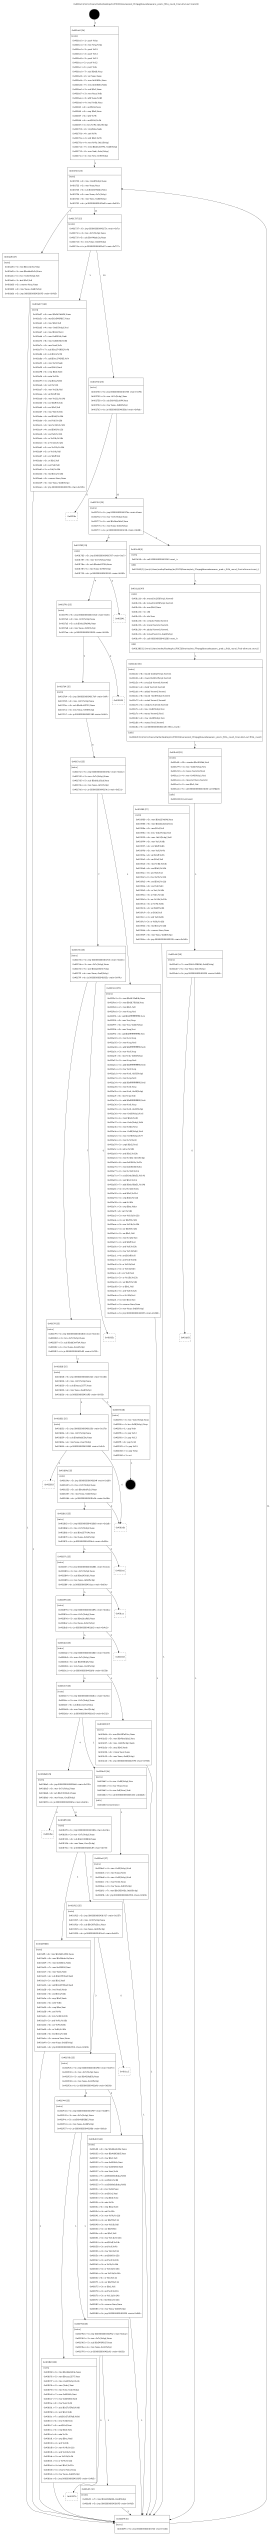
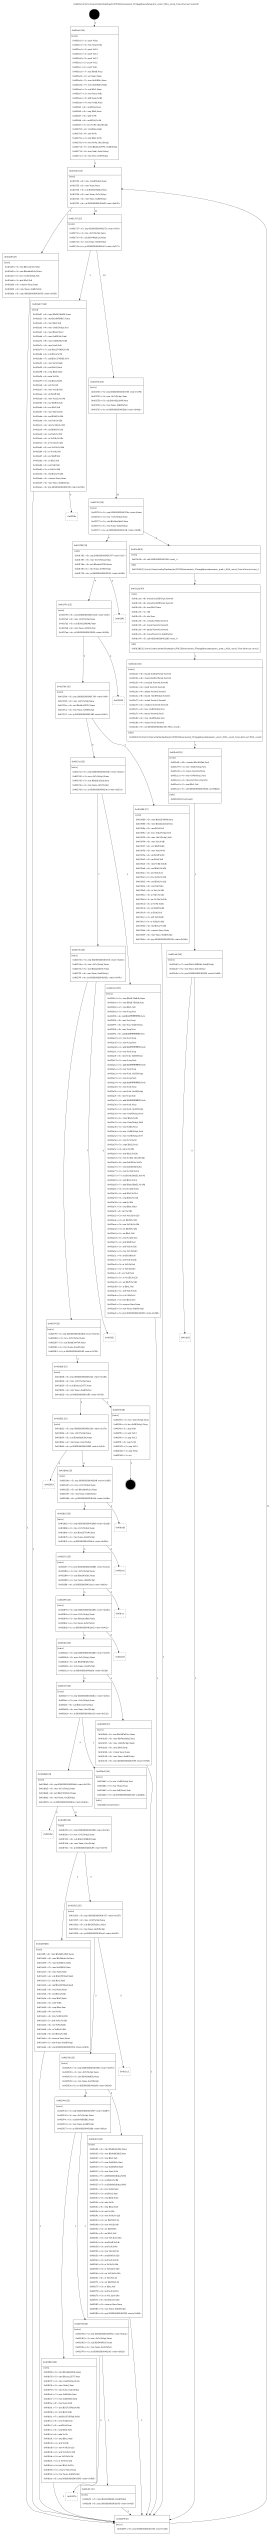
(98, 464) -> (70, 501)
none -> (132, 754)
(119, 1484) -> (83, 1458)
(121, 1877) -> none
